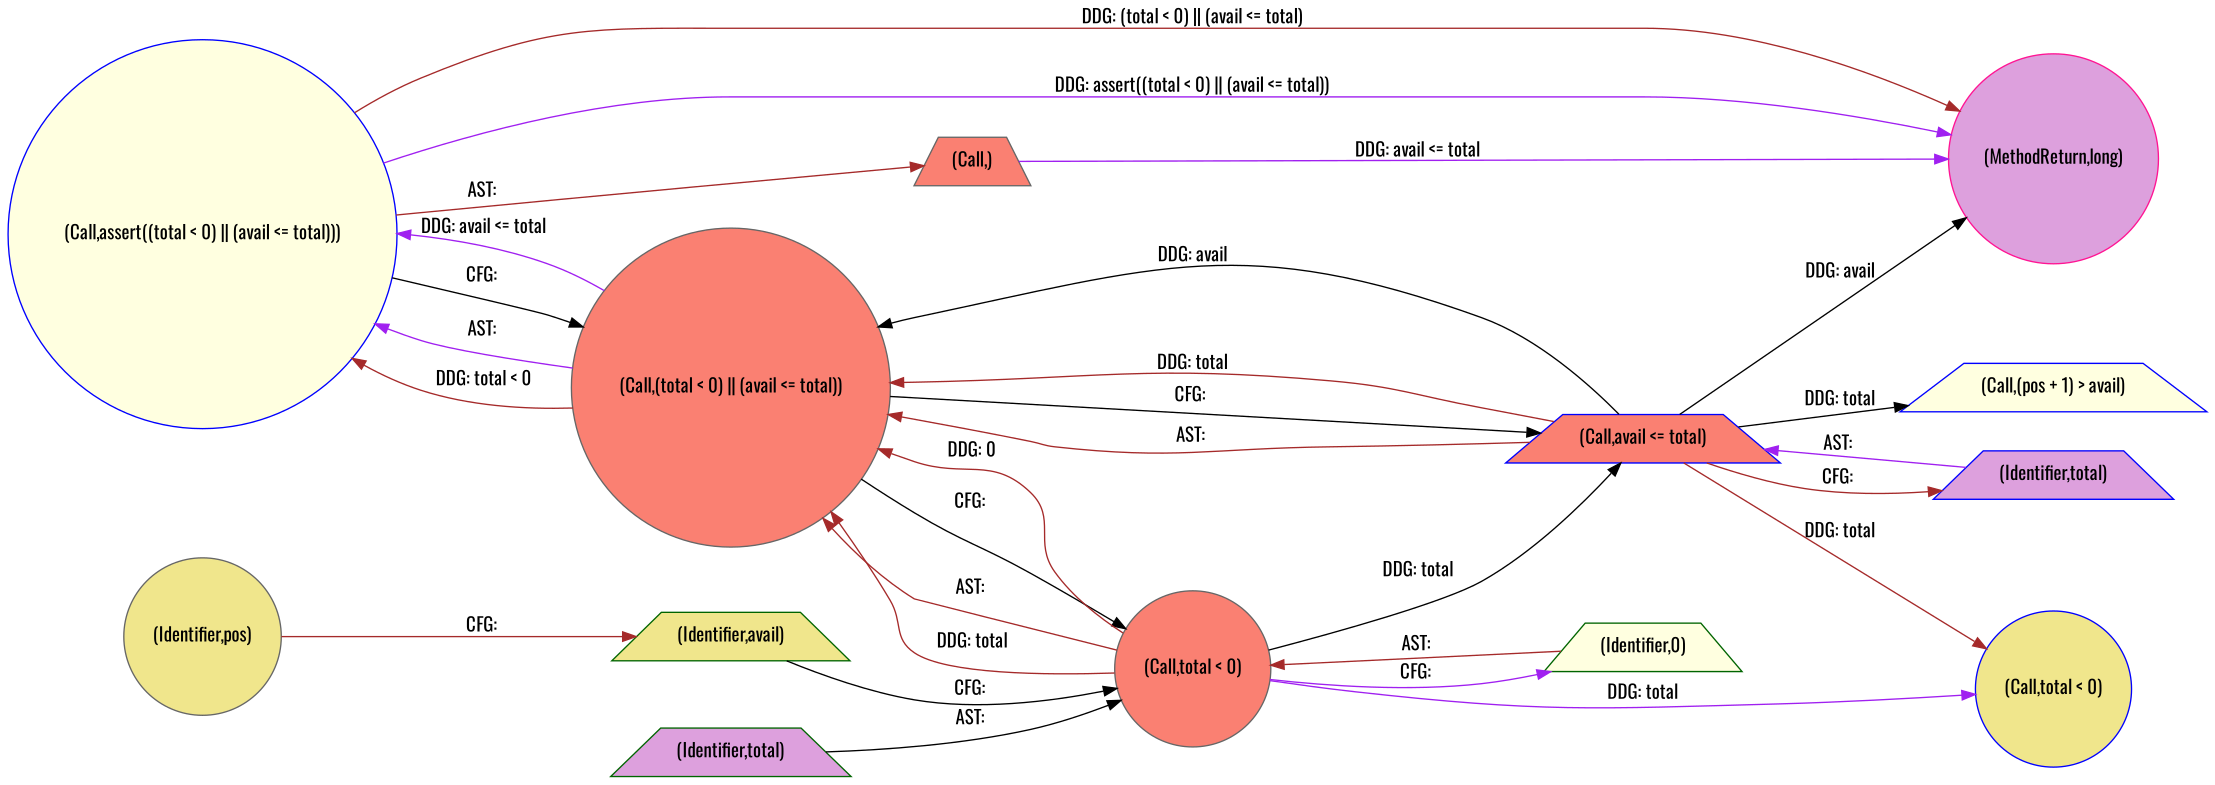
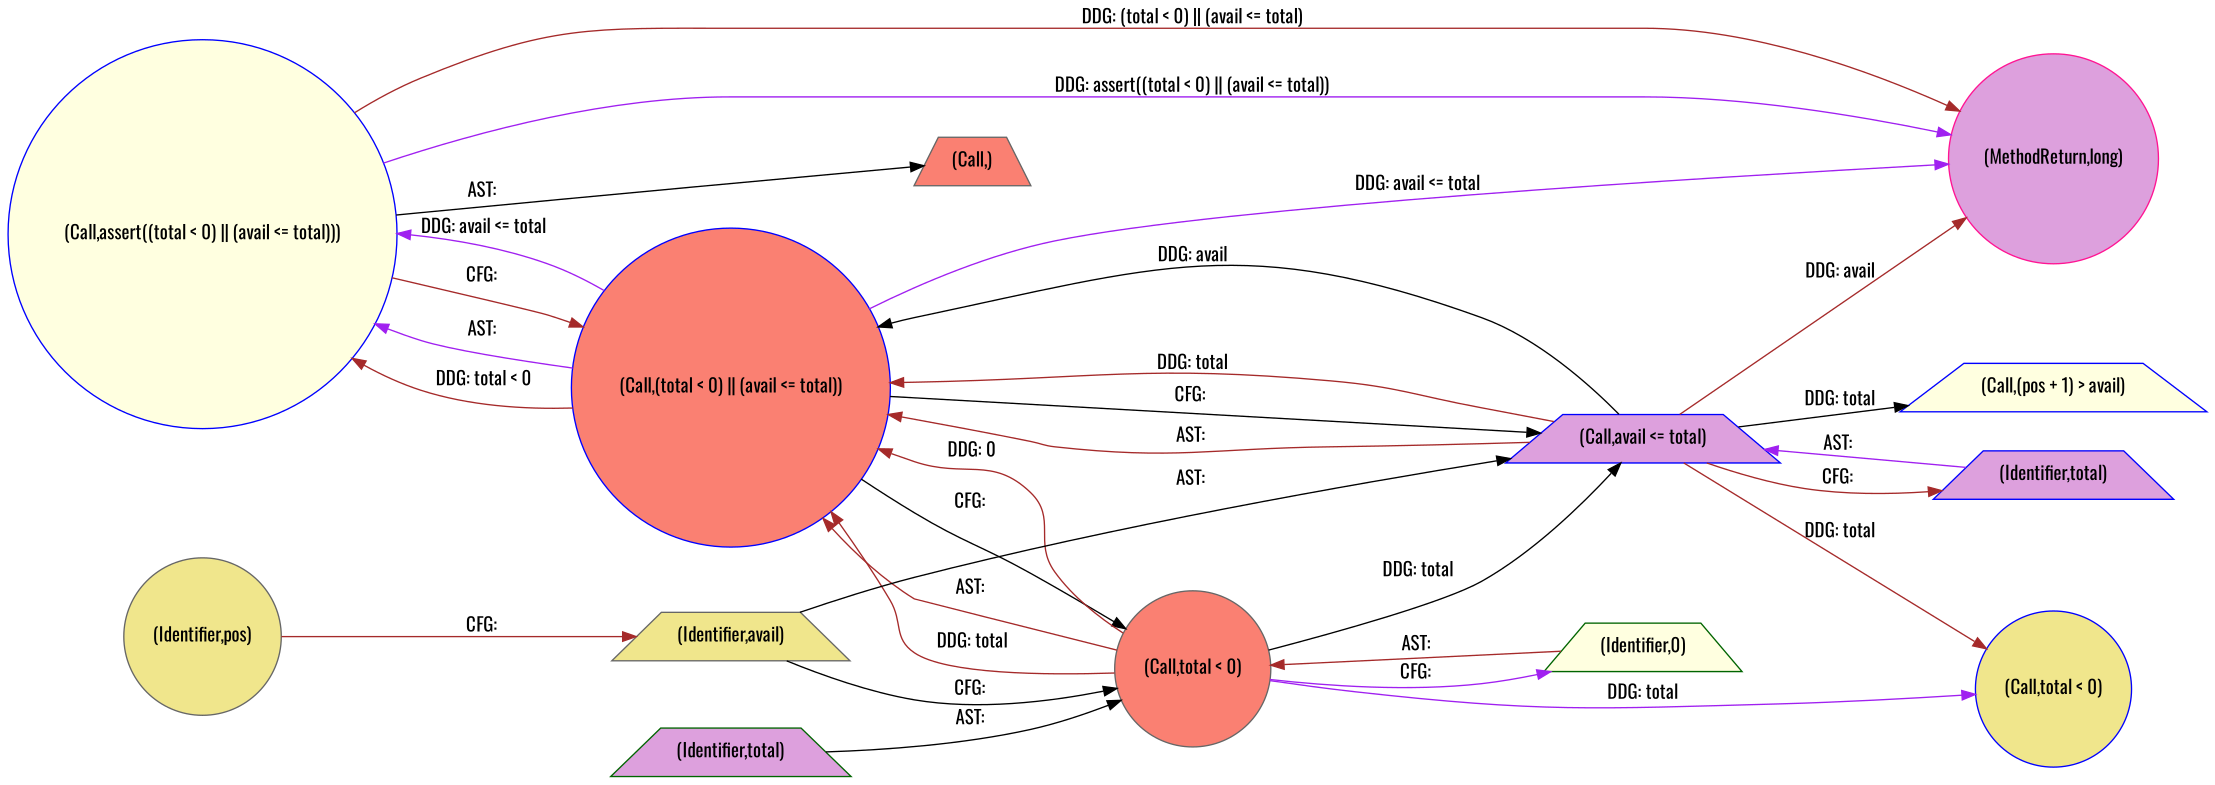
(1477, 160) -> (1395, 201)
(653, 191) -> (653, 191)
(482, 299) -> (482, 299)
(1817, 320) -> (1817, 320)
(731, 388) -> (731, 388)
(1643, 439) -> (1643, 439)
none -> (1146, 525)
(731, 637) -> (731, 637)
